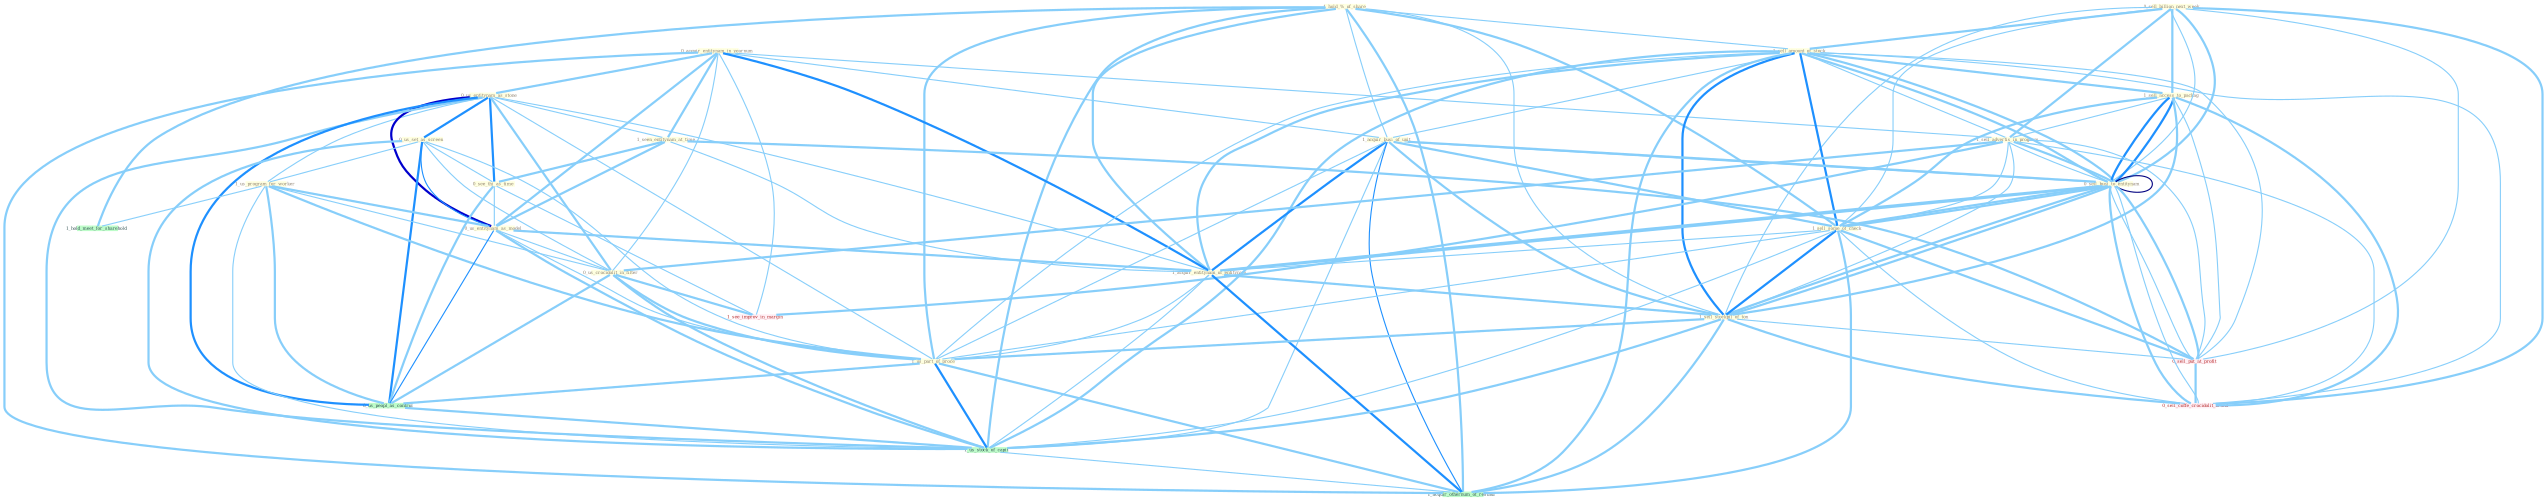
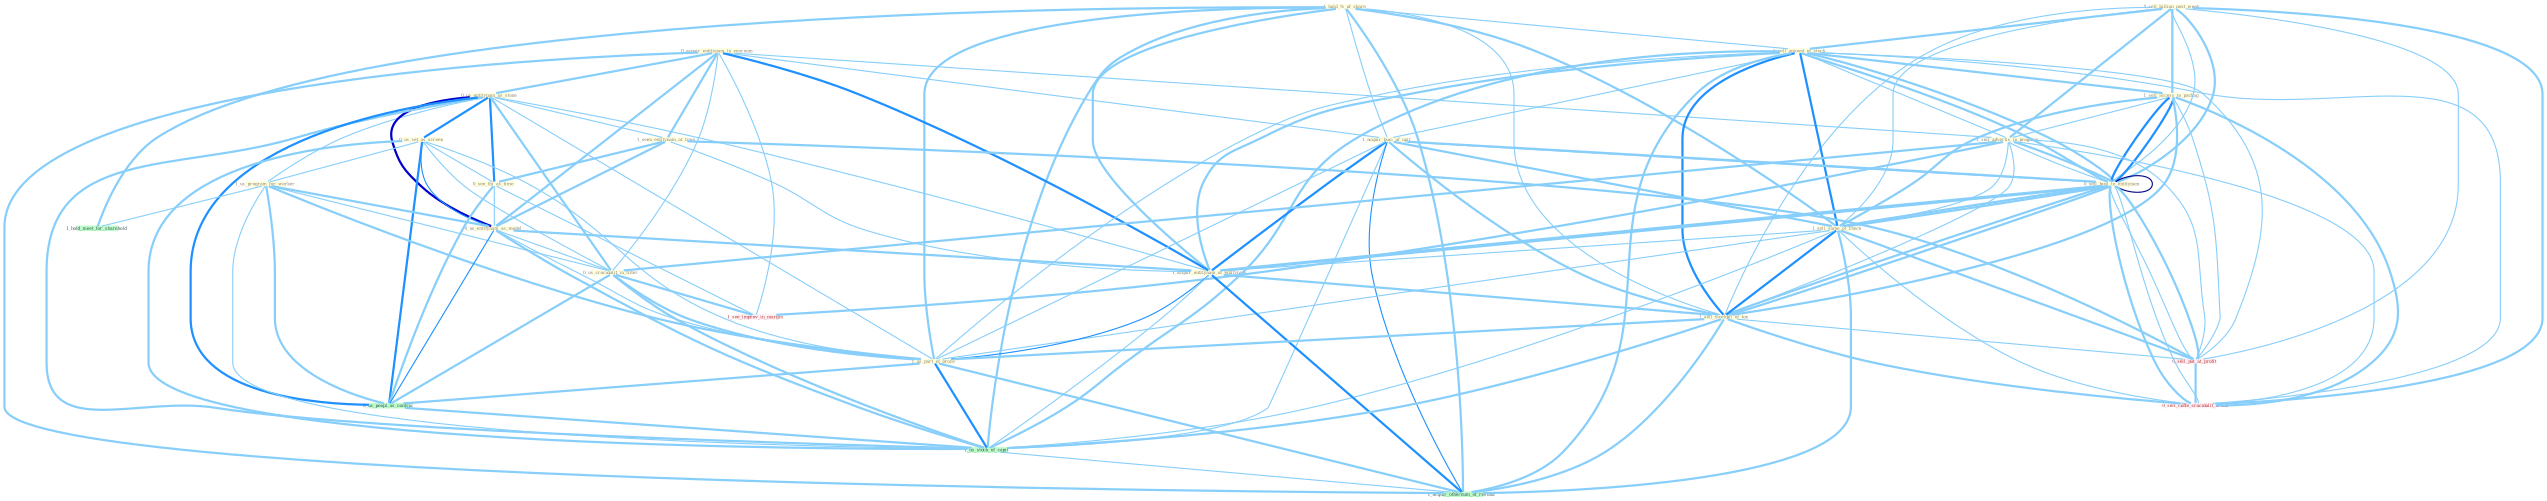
(1127, 325) -> (1127, 325)
